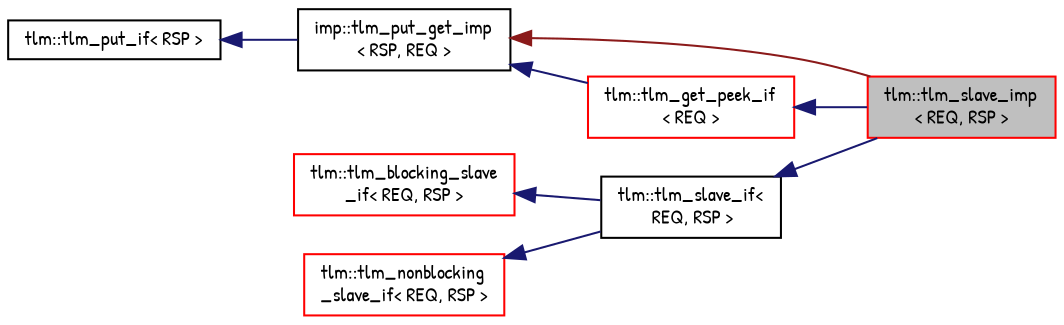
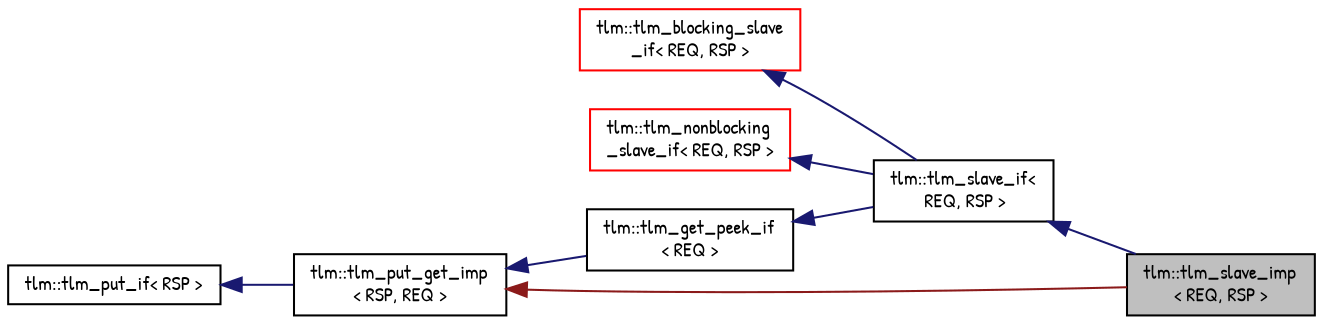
(404, 40) -> (400, 285)
(691, 107) -> (690, 240)
(841, 107) -> (844, 212)
(962, 107) -> (1221, 285)
